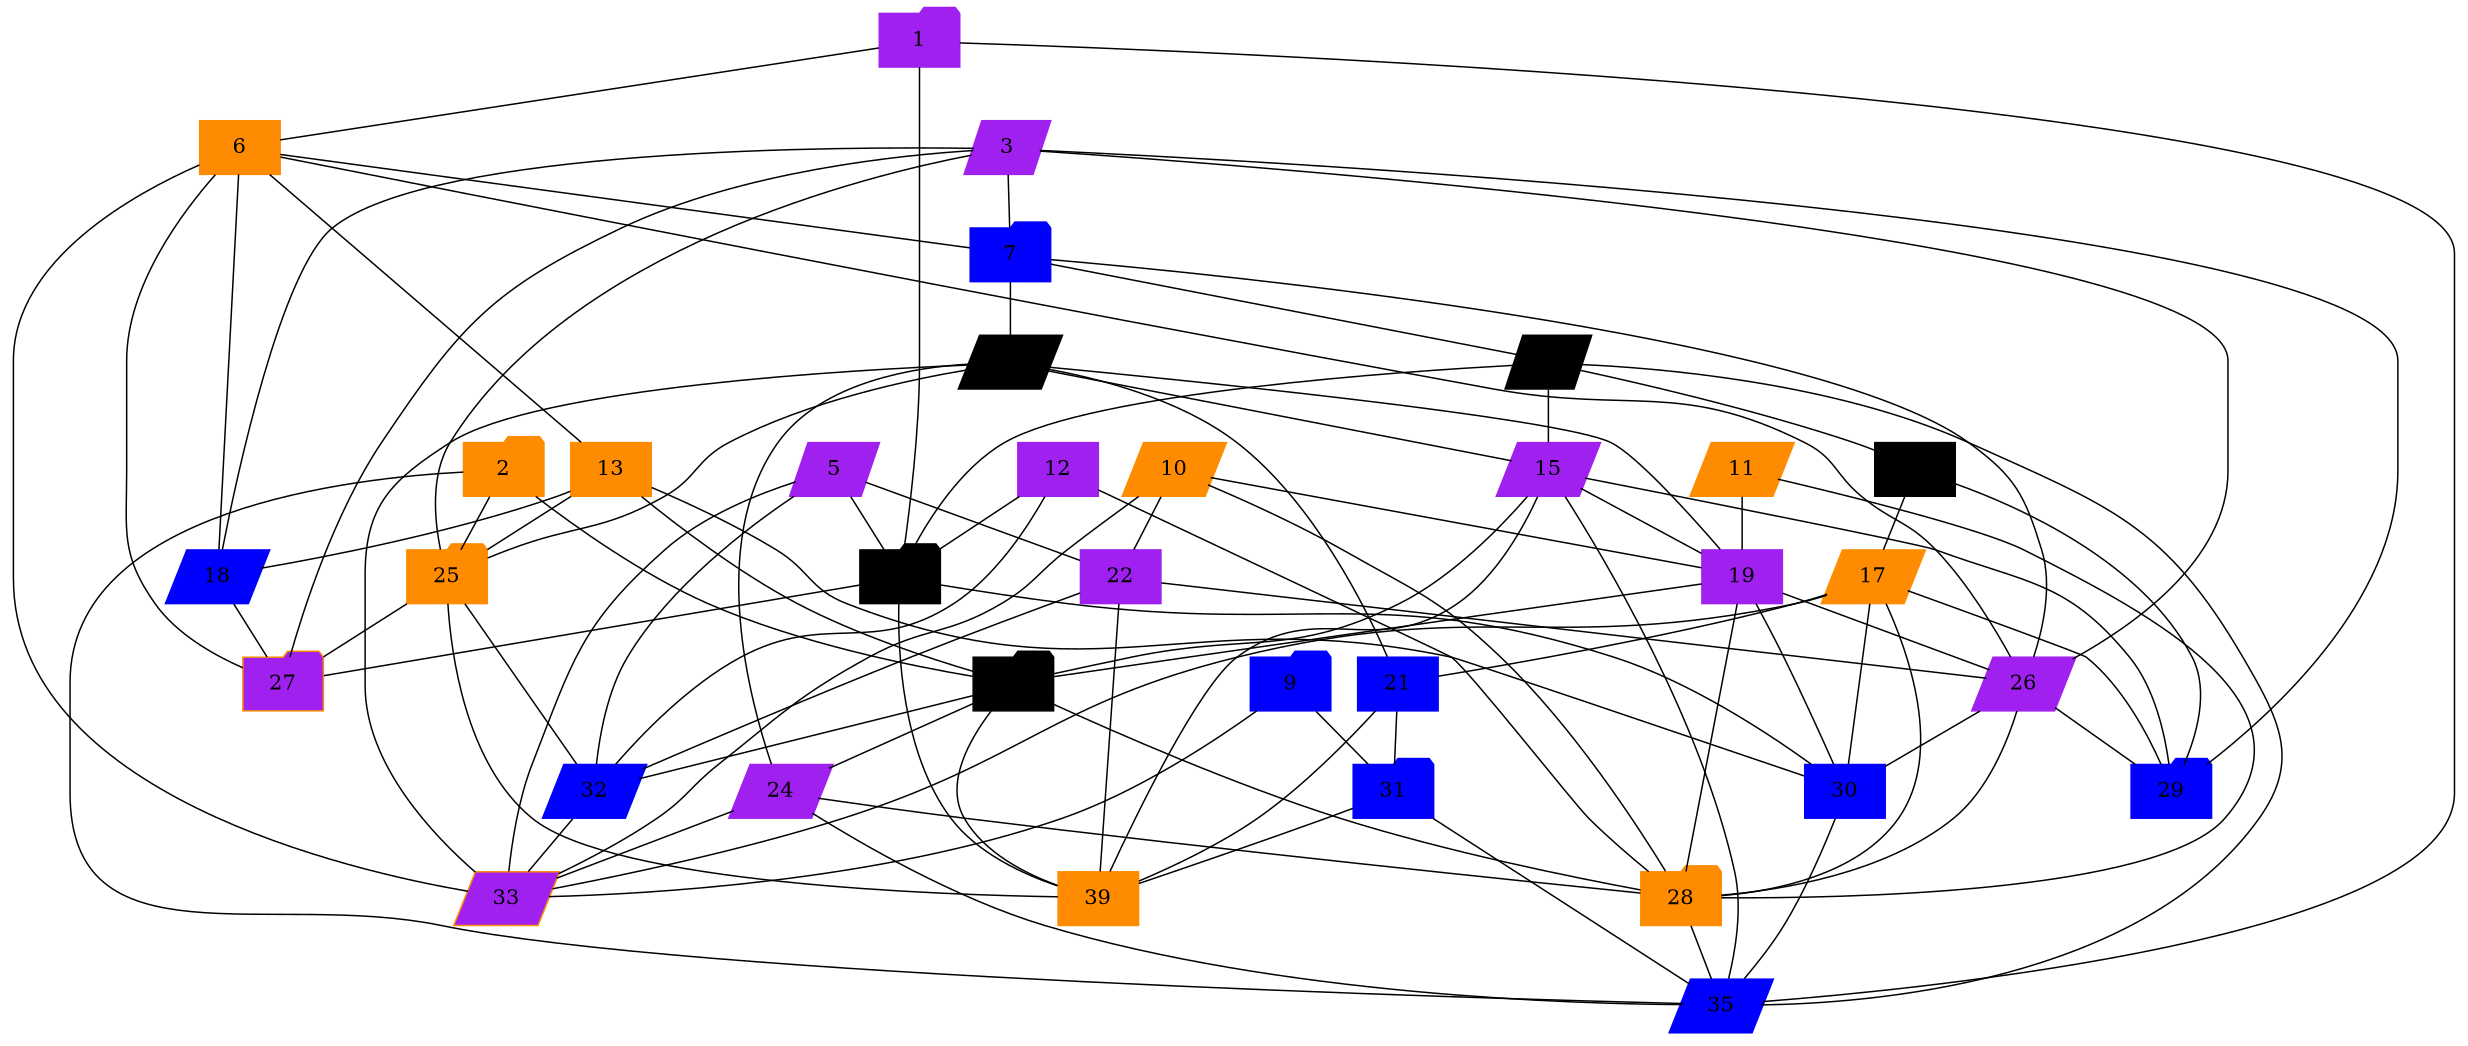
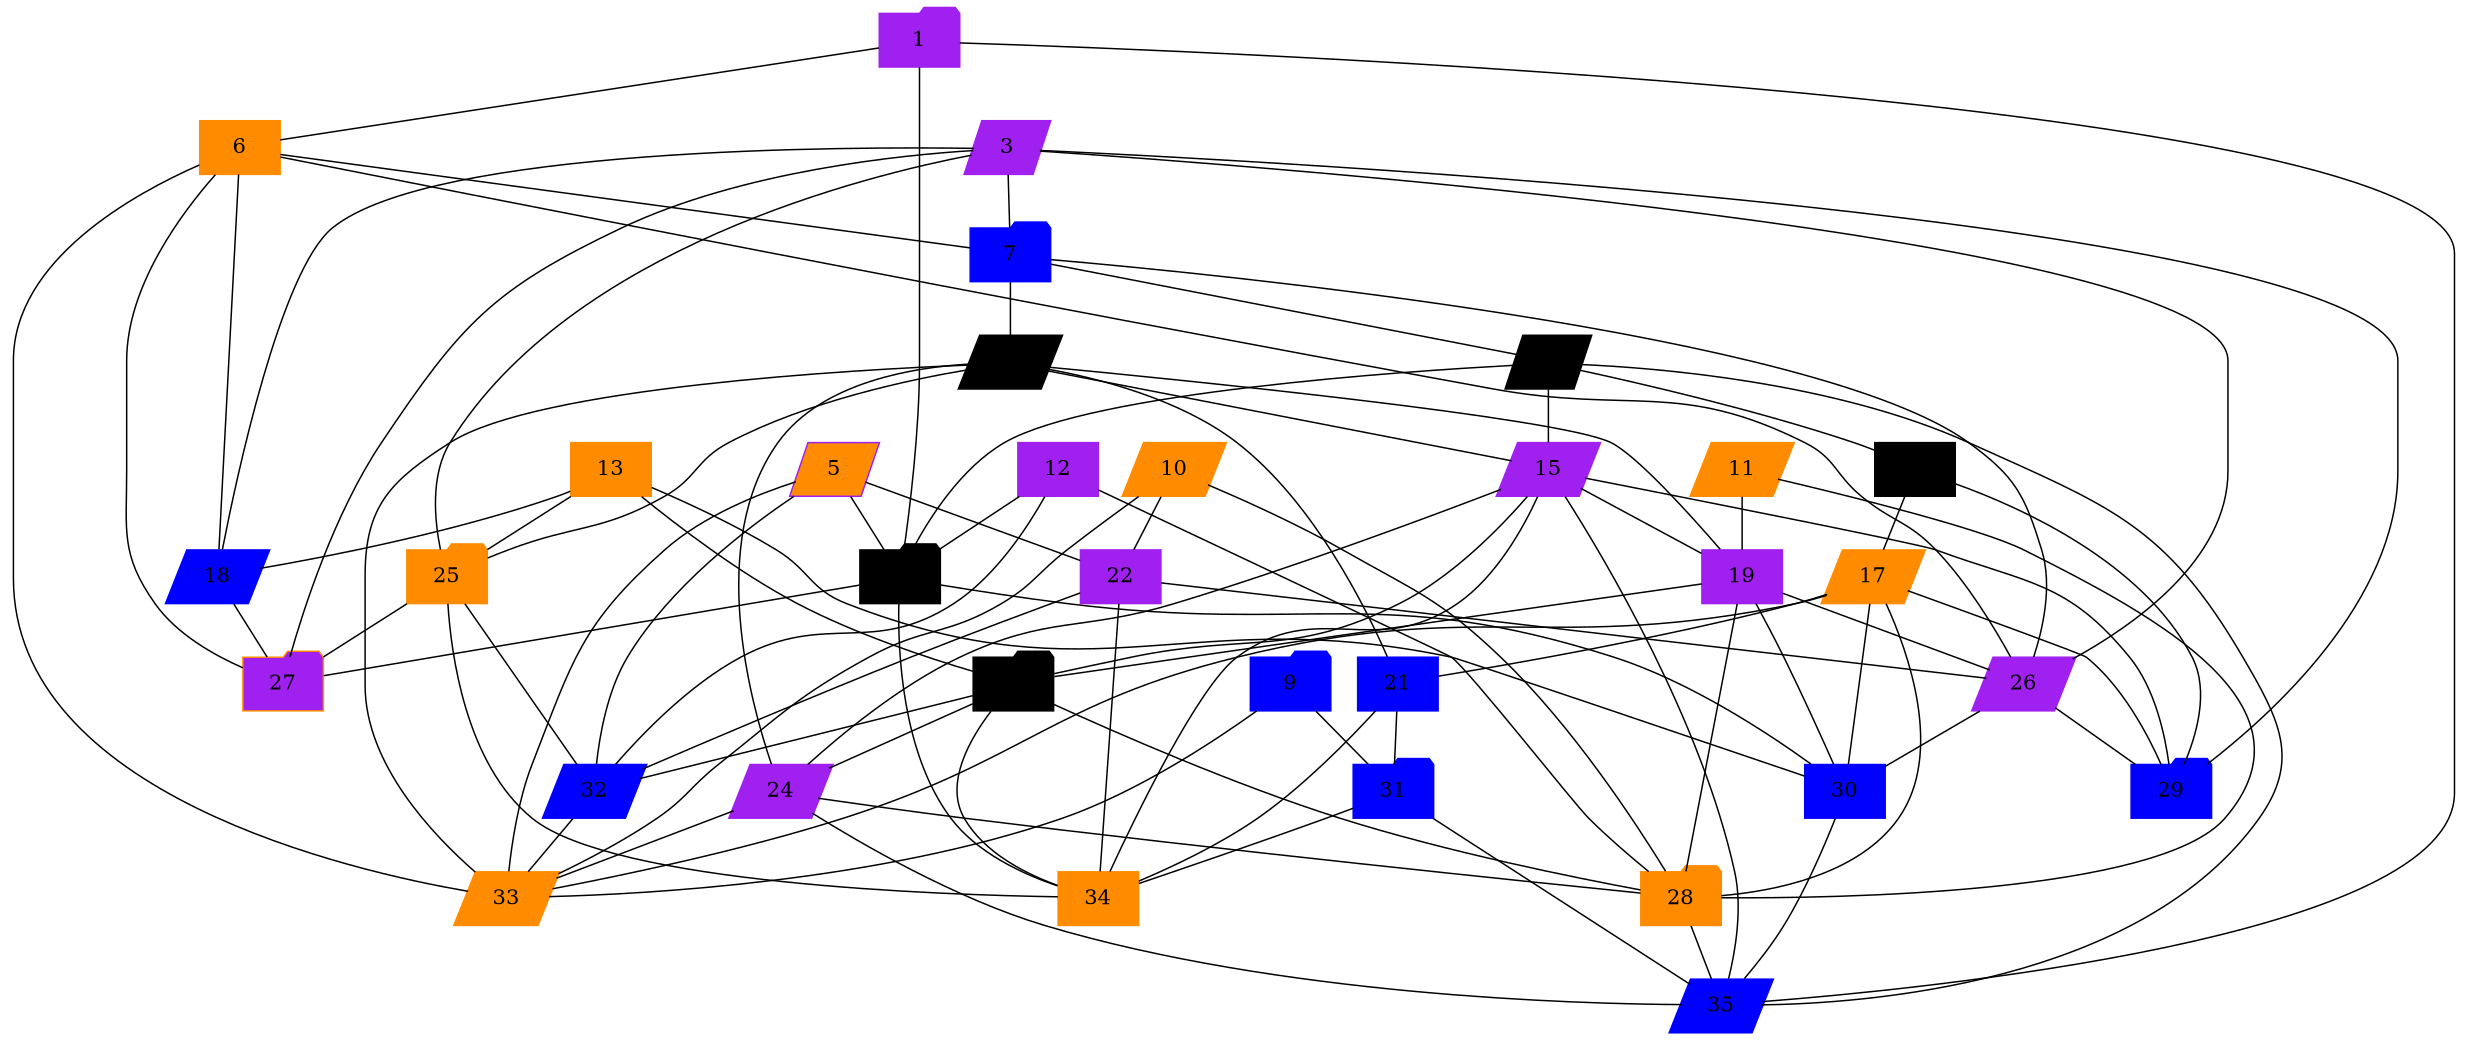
(425, 308) -> none
(504, 469) -> none
(835, 469) -> (835, 469)
(1456, 523) -> none
none -> (1181, 602)
(1902, 850) -> none
(507, 899) -> (507, 899)
(1098, 899) -> (1098, 899)
